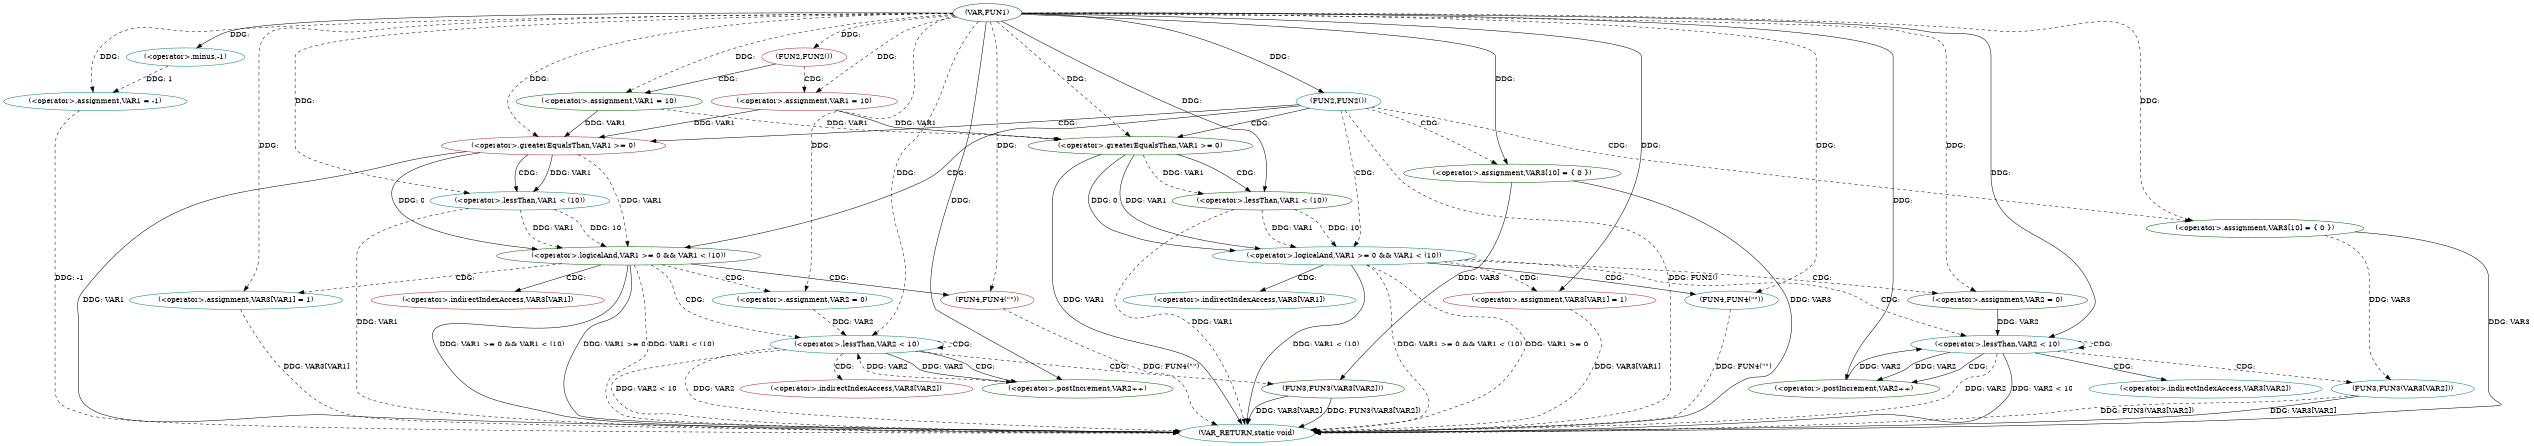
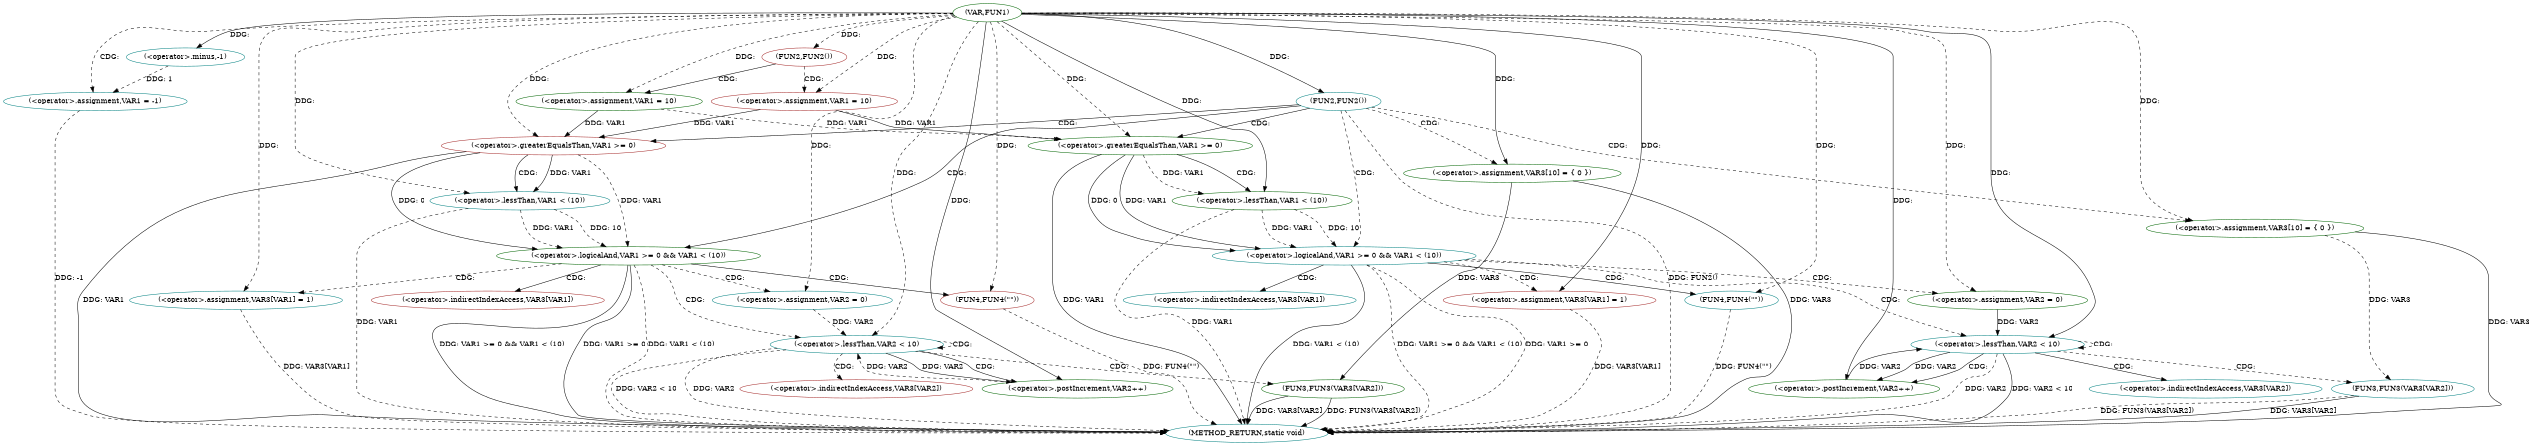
(111, 57) -> (111, 57)
(1247, 433) -> (1247, 433)
